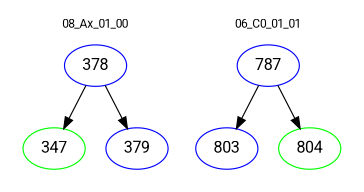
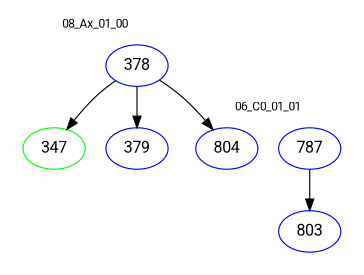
(286, 102) -> (194, 108)
(310, 149) -> (227, 149)
